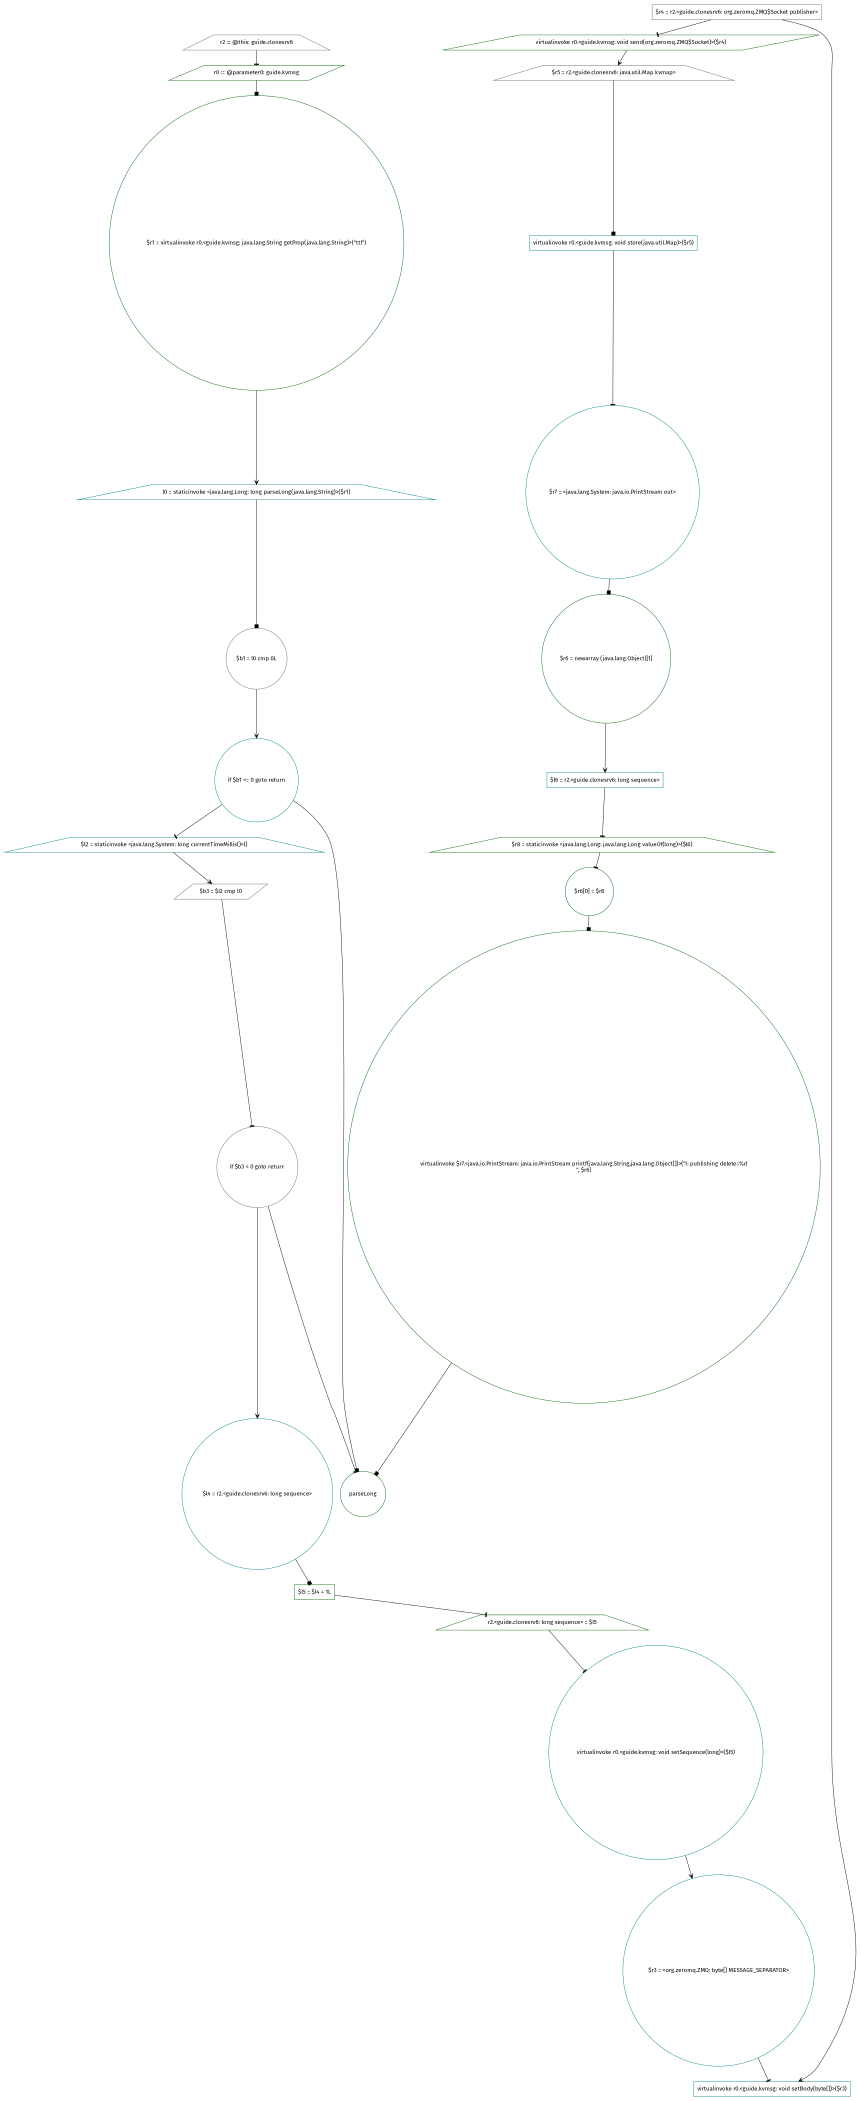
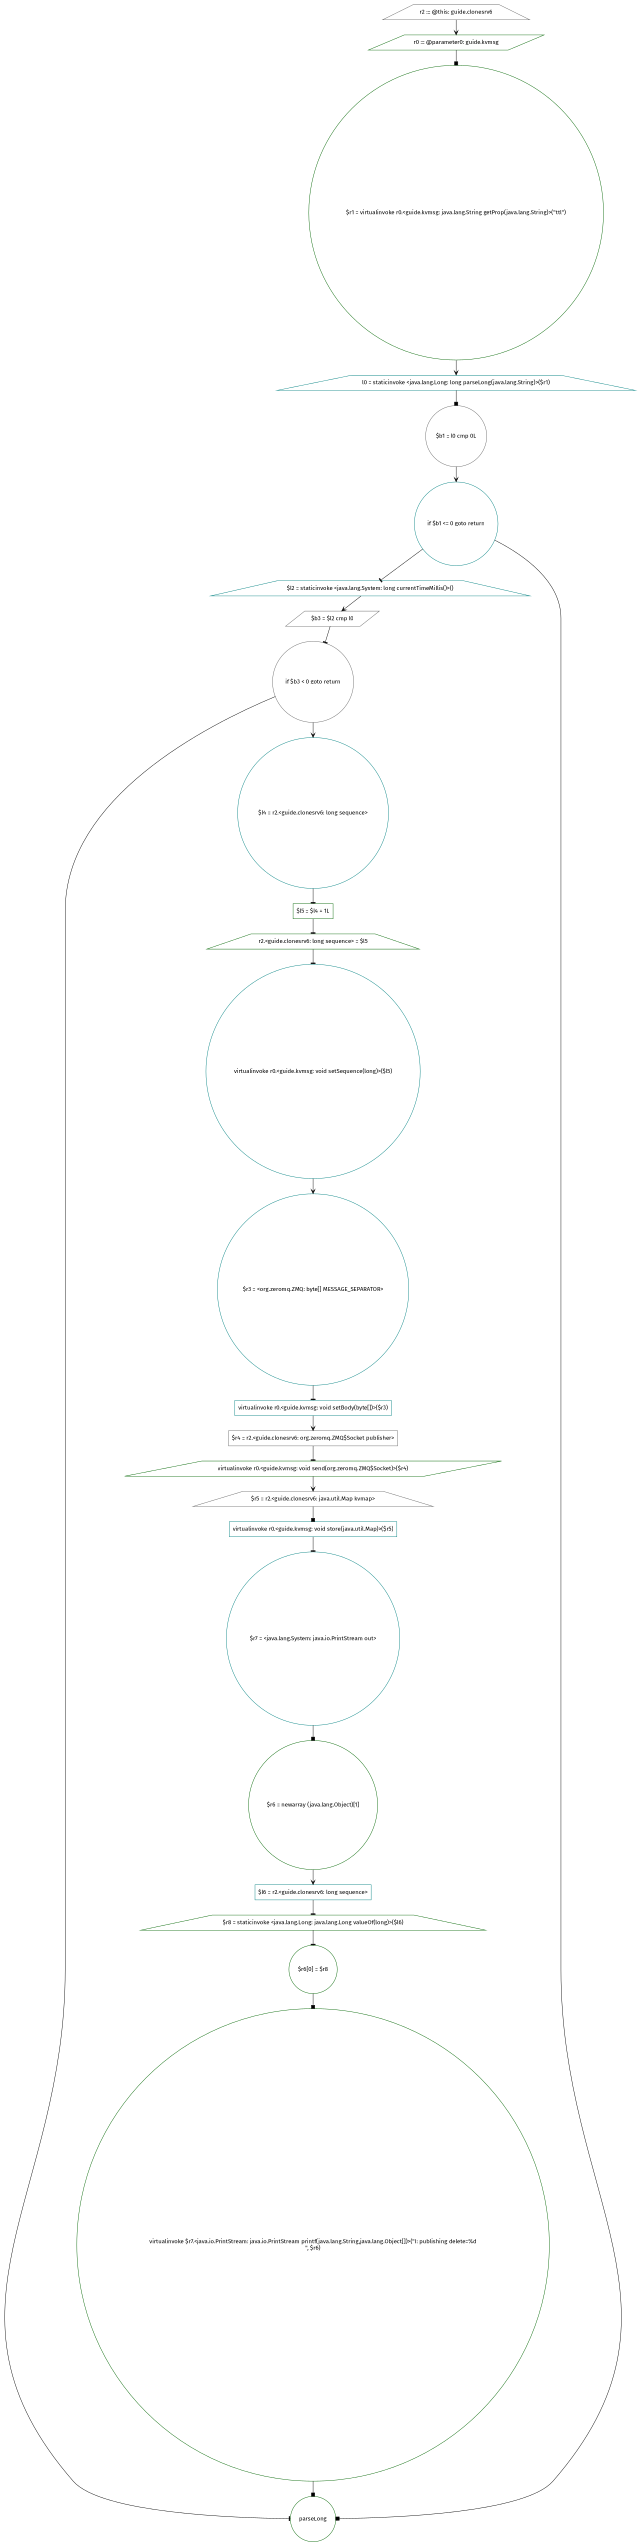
(257, 57) -> (456, 25)
(832, 1042) -> (313, 1421)
(302, 1570) -> (313, 895)
